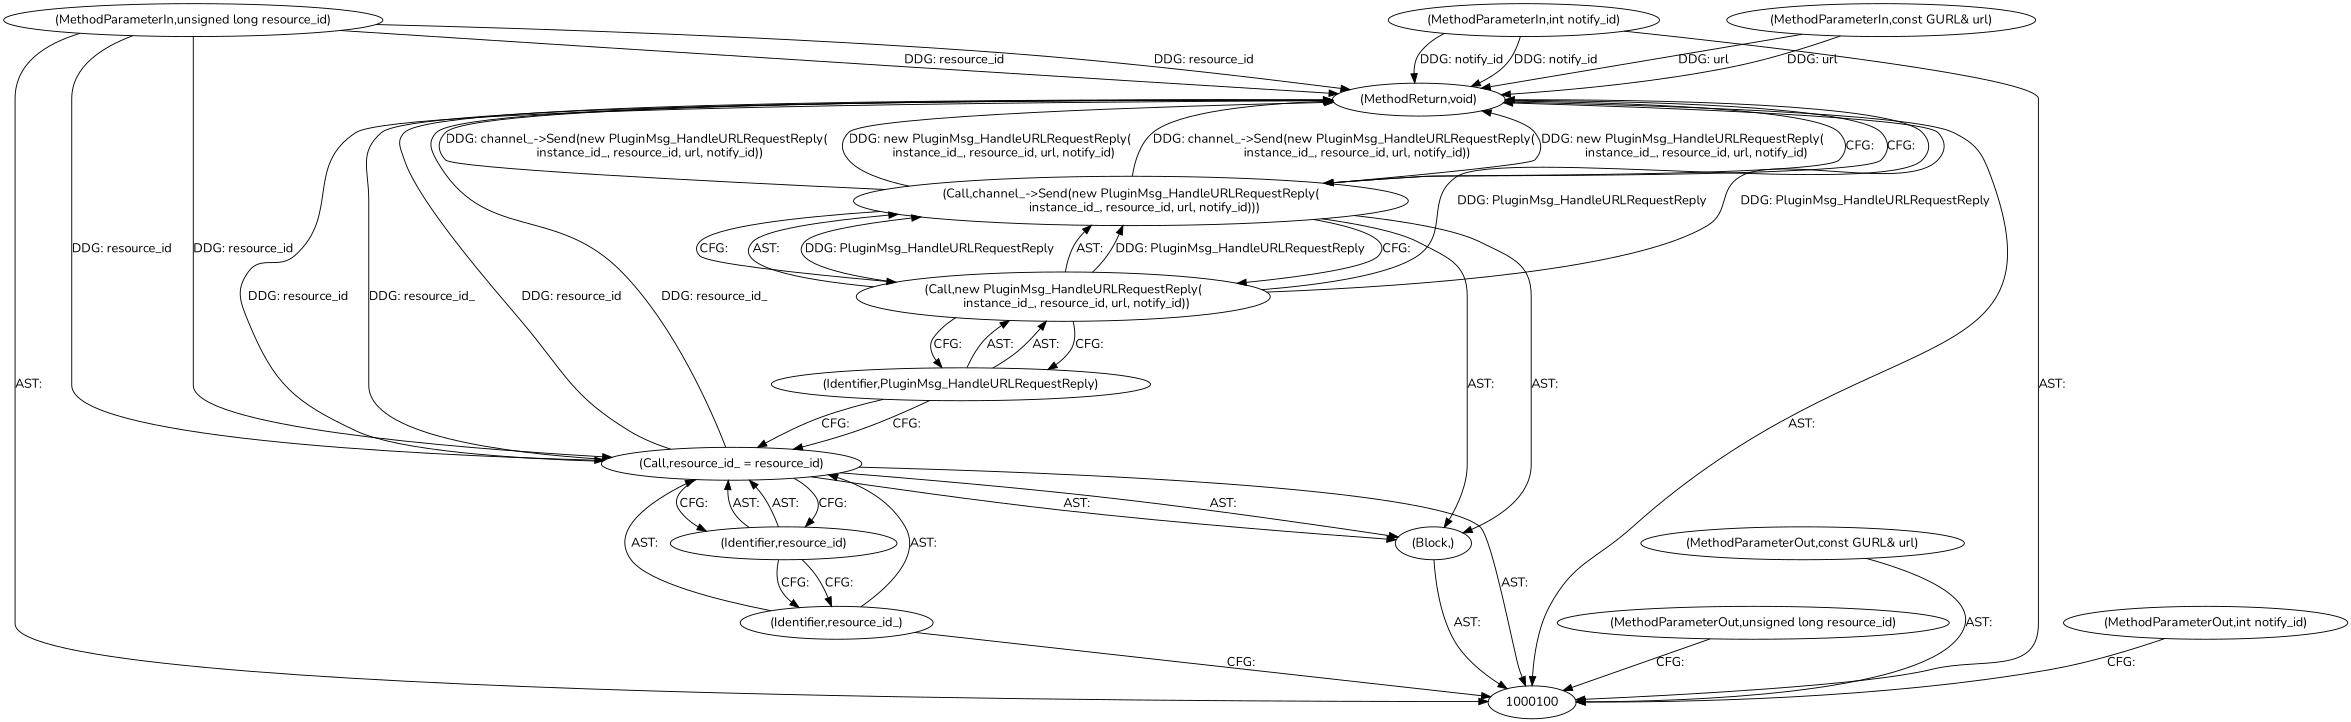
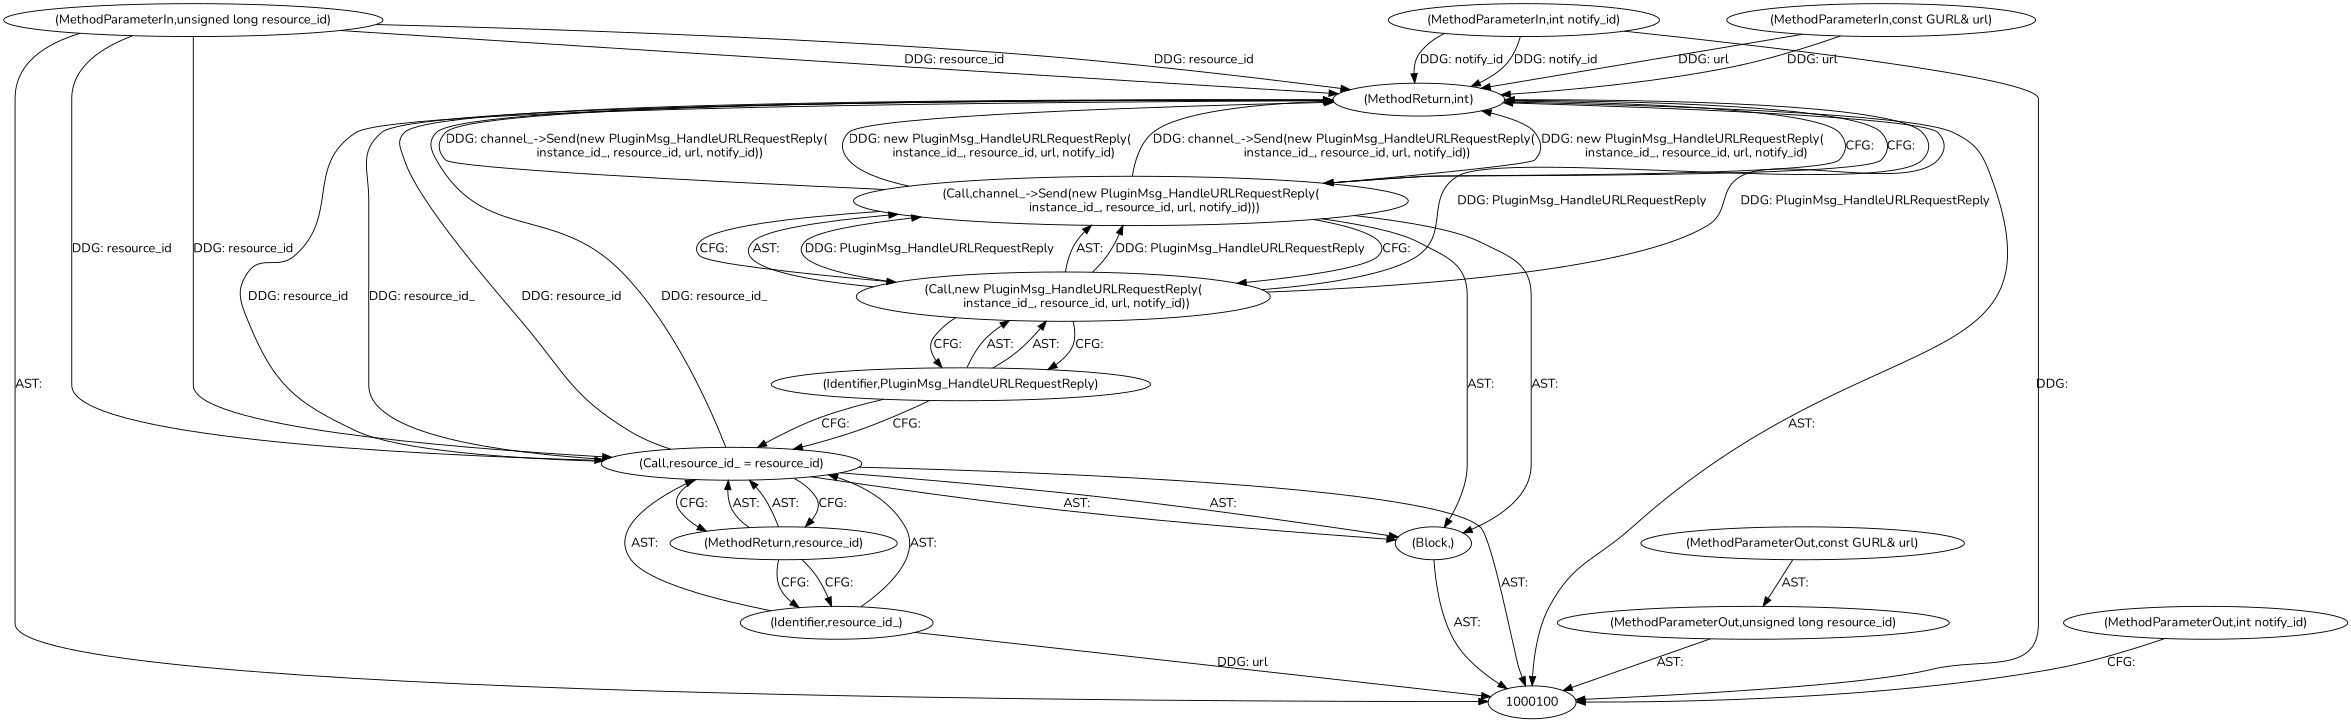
(1419, 100) -> (1419, 100)
(2054, 384) -> (2054, 384)
(784, 543) -> (784, 543)
(1243, 663) -> (1243, 663)
(1672, 663) -> (1672, 663)
(1911, 665) -> (1780, 579)
